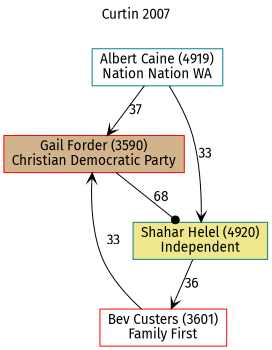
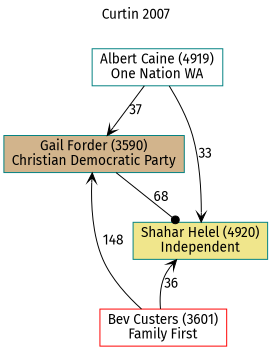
(157, 67) -> (157, 67)
(94, 154) -> (94, 154)
(114, 241) -> (114, 241)
(184, 280) -> (161, 287)
